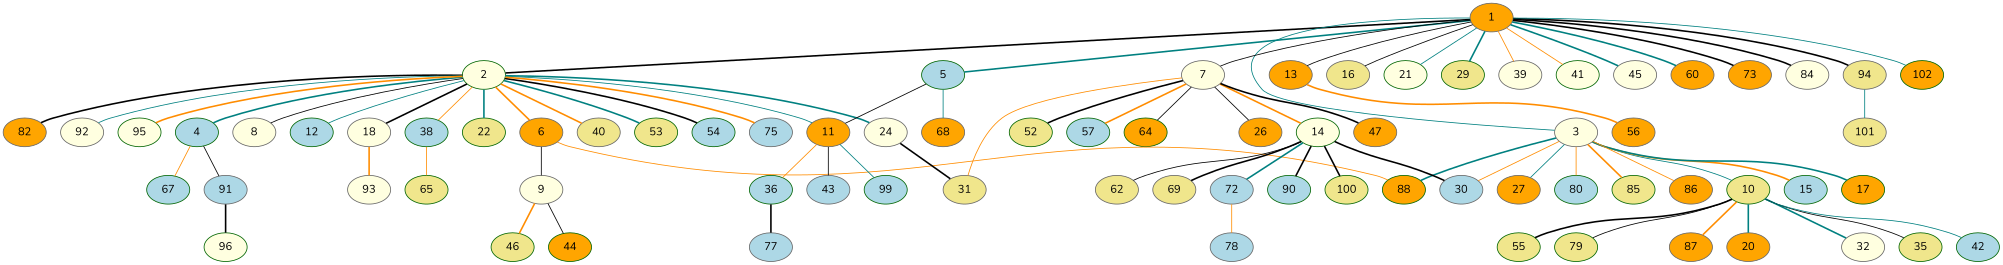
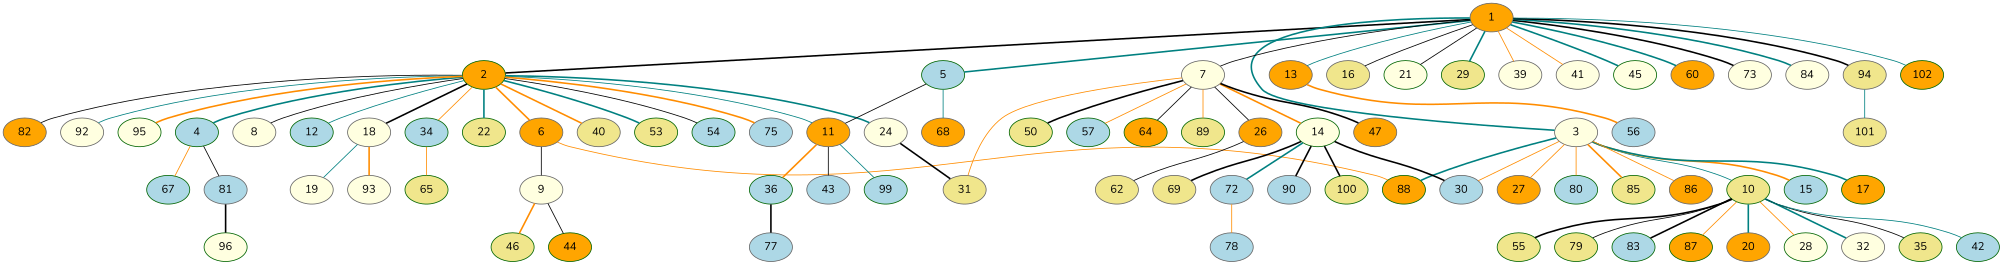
(1654, 34) -> (1654, 34)
(1388, 40) -> (1388, 40)
(1448, 46) -> (1448, 46)
(484, 75) -> (484, 75)
(1578, 75) -> (1578, 75)
(1635, 75) -> (1635, 75)
(1750, 75) -> (1750, 75)
(250, 84) -> (250, 84)
(1267, 92) -> (1267, 92)
(602, 96) -> (602, 96)
(1146, 104) -> (1146, 104)
(427, 132) -> (427, 132)
(1031, 132) -> (1031, 132)
none -> (1203, 132)
(1634, 132) -> (1634, 132)
(800, 161) -> (800, 161)
(1217, 161) -> (1189, 161)
(1547, 161) -> (1547, 161)
(226, 190) -> (226, 190)
none -> (312, 190)
(1289, 190) -> (1289, 190)
(1720, 218) -> (1720, 218)
none -> (1634, 247)
(1691, 247) -> (1691, 247)
none -> (1806, 247)
